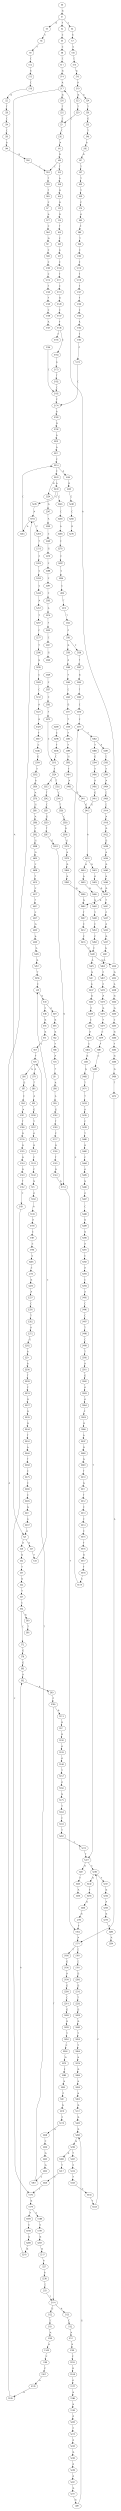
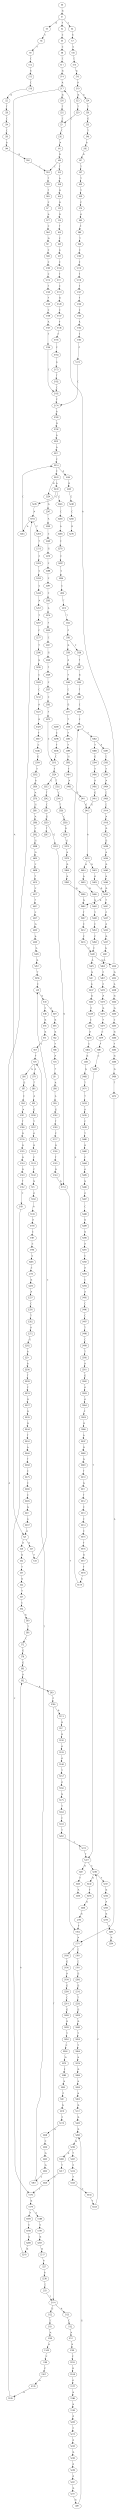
none -> (48, 337)
(62, 341) -> (56, 347)
none -> (48, 667)
(50, 840) -> (52, 833)
(22, 1626) -> (25, 1638)
